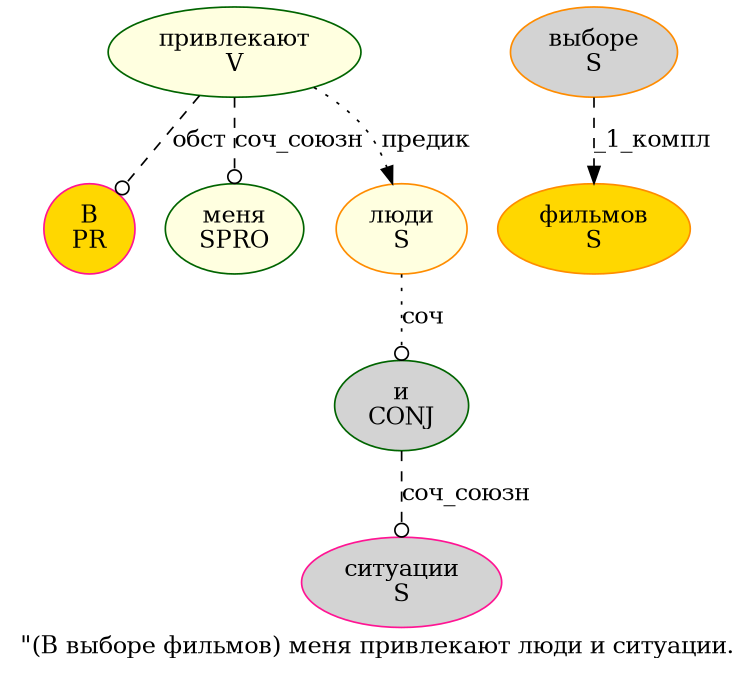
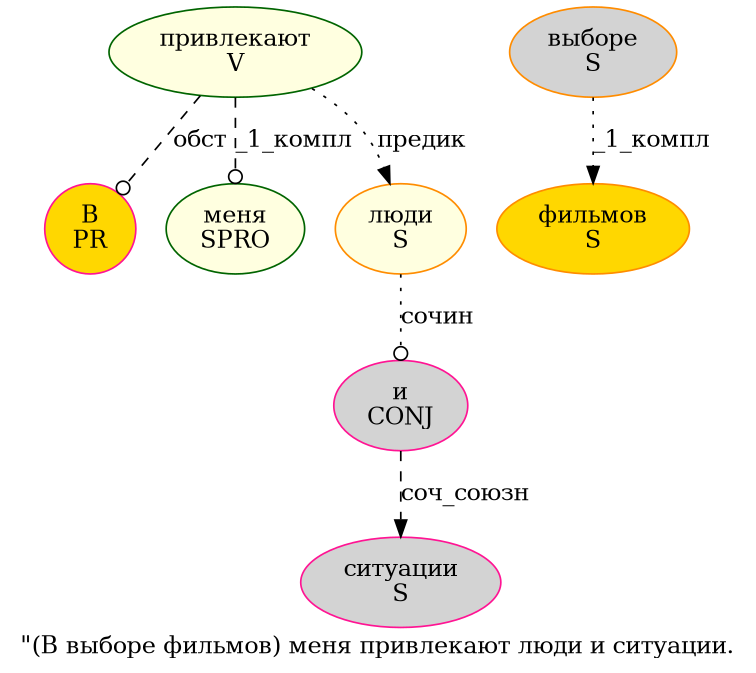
(594, 132) -> (593, 132)
(299, 140) -> (294, 140)
(423, 317) -> (437, 317)
(402, 406) -> (401, 406)
(402, 487) -> (401, 485)
